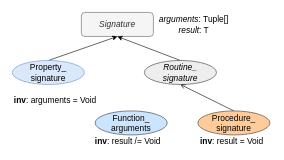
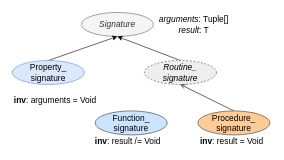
(117, 24) -> (117, 24)
(180, 72) -> (180, 72)
(131, 123) -> (131, 123)
